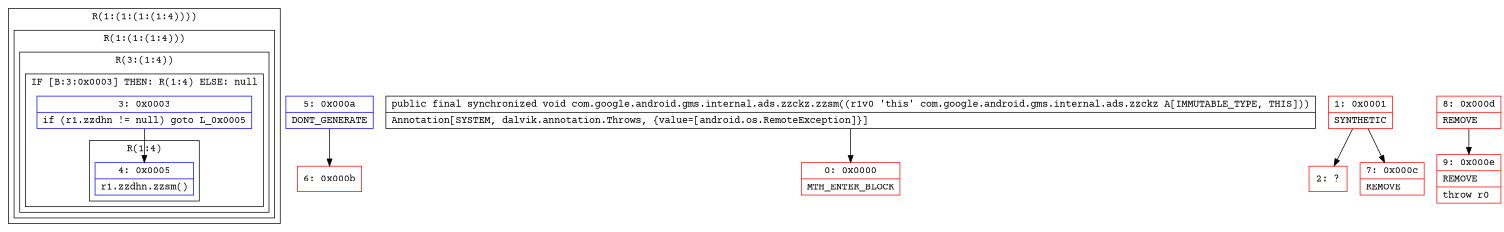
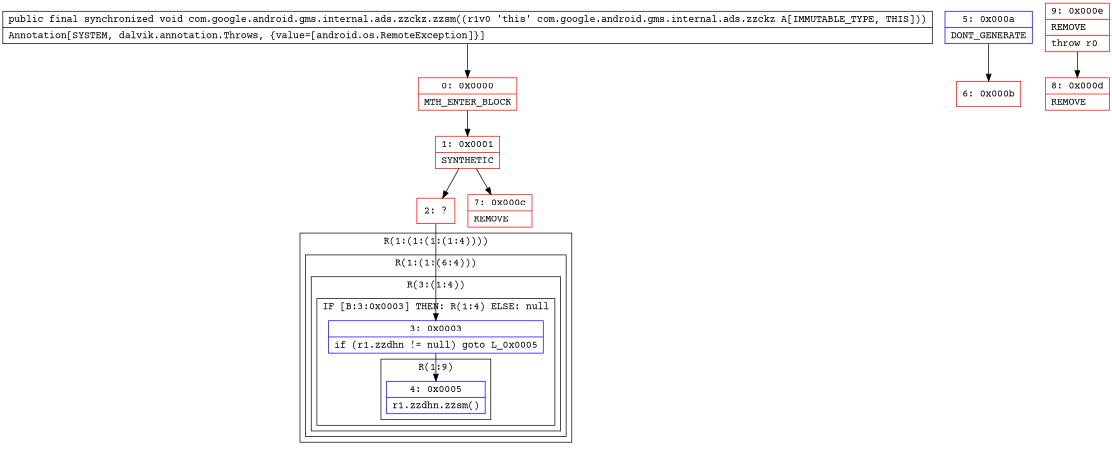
(144, 38) -> (436, 263)
none -> (468, 120)
(1469, 138) -> (1077, 61)
(144, 149) -> (436, 367)
none -> (436, 269)
